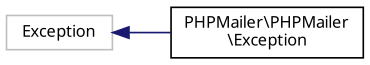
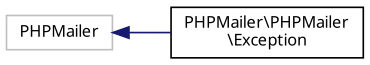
(59, 33) -> (59, 33)
